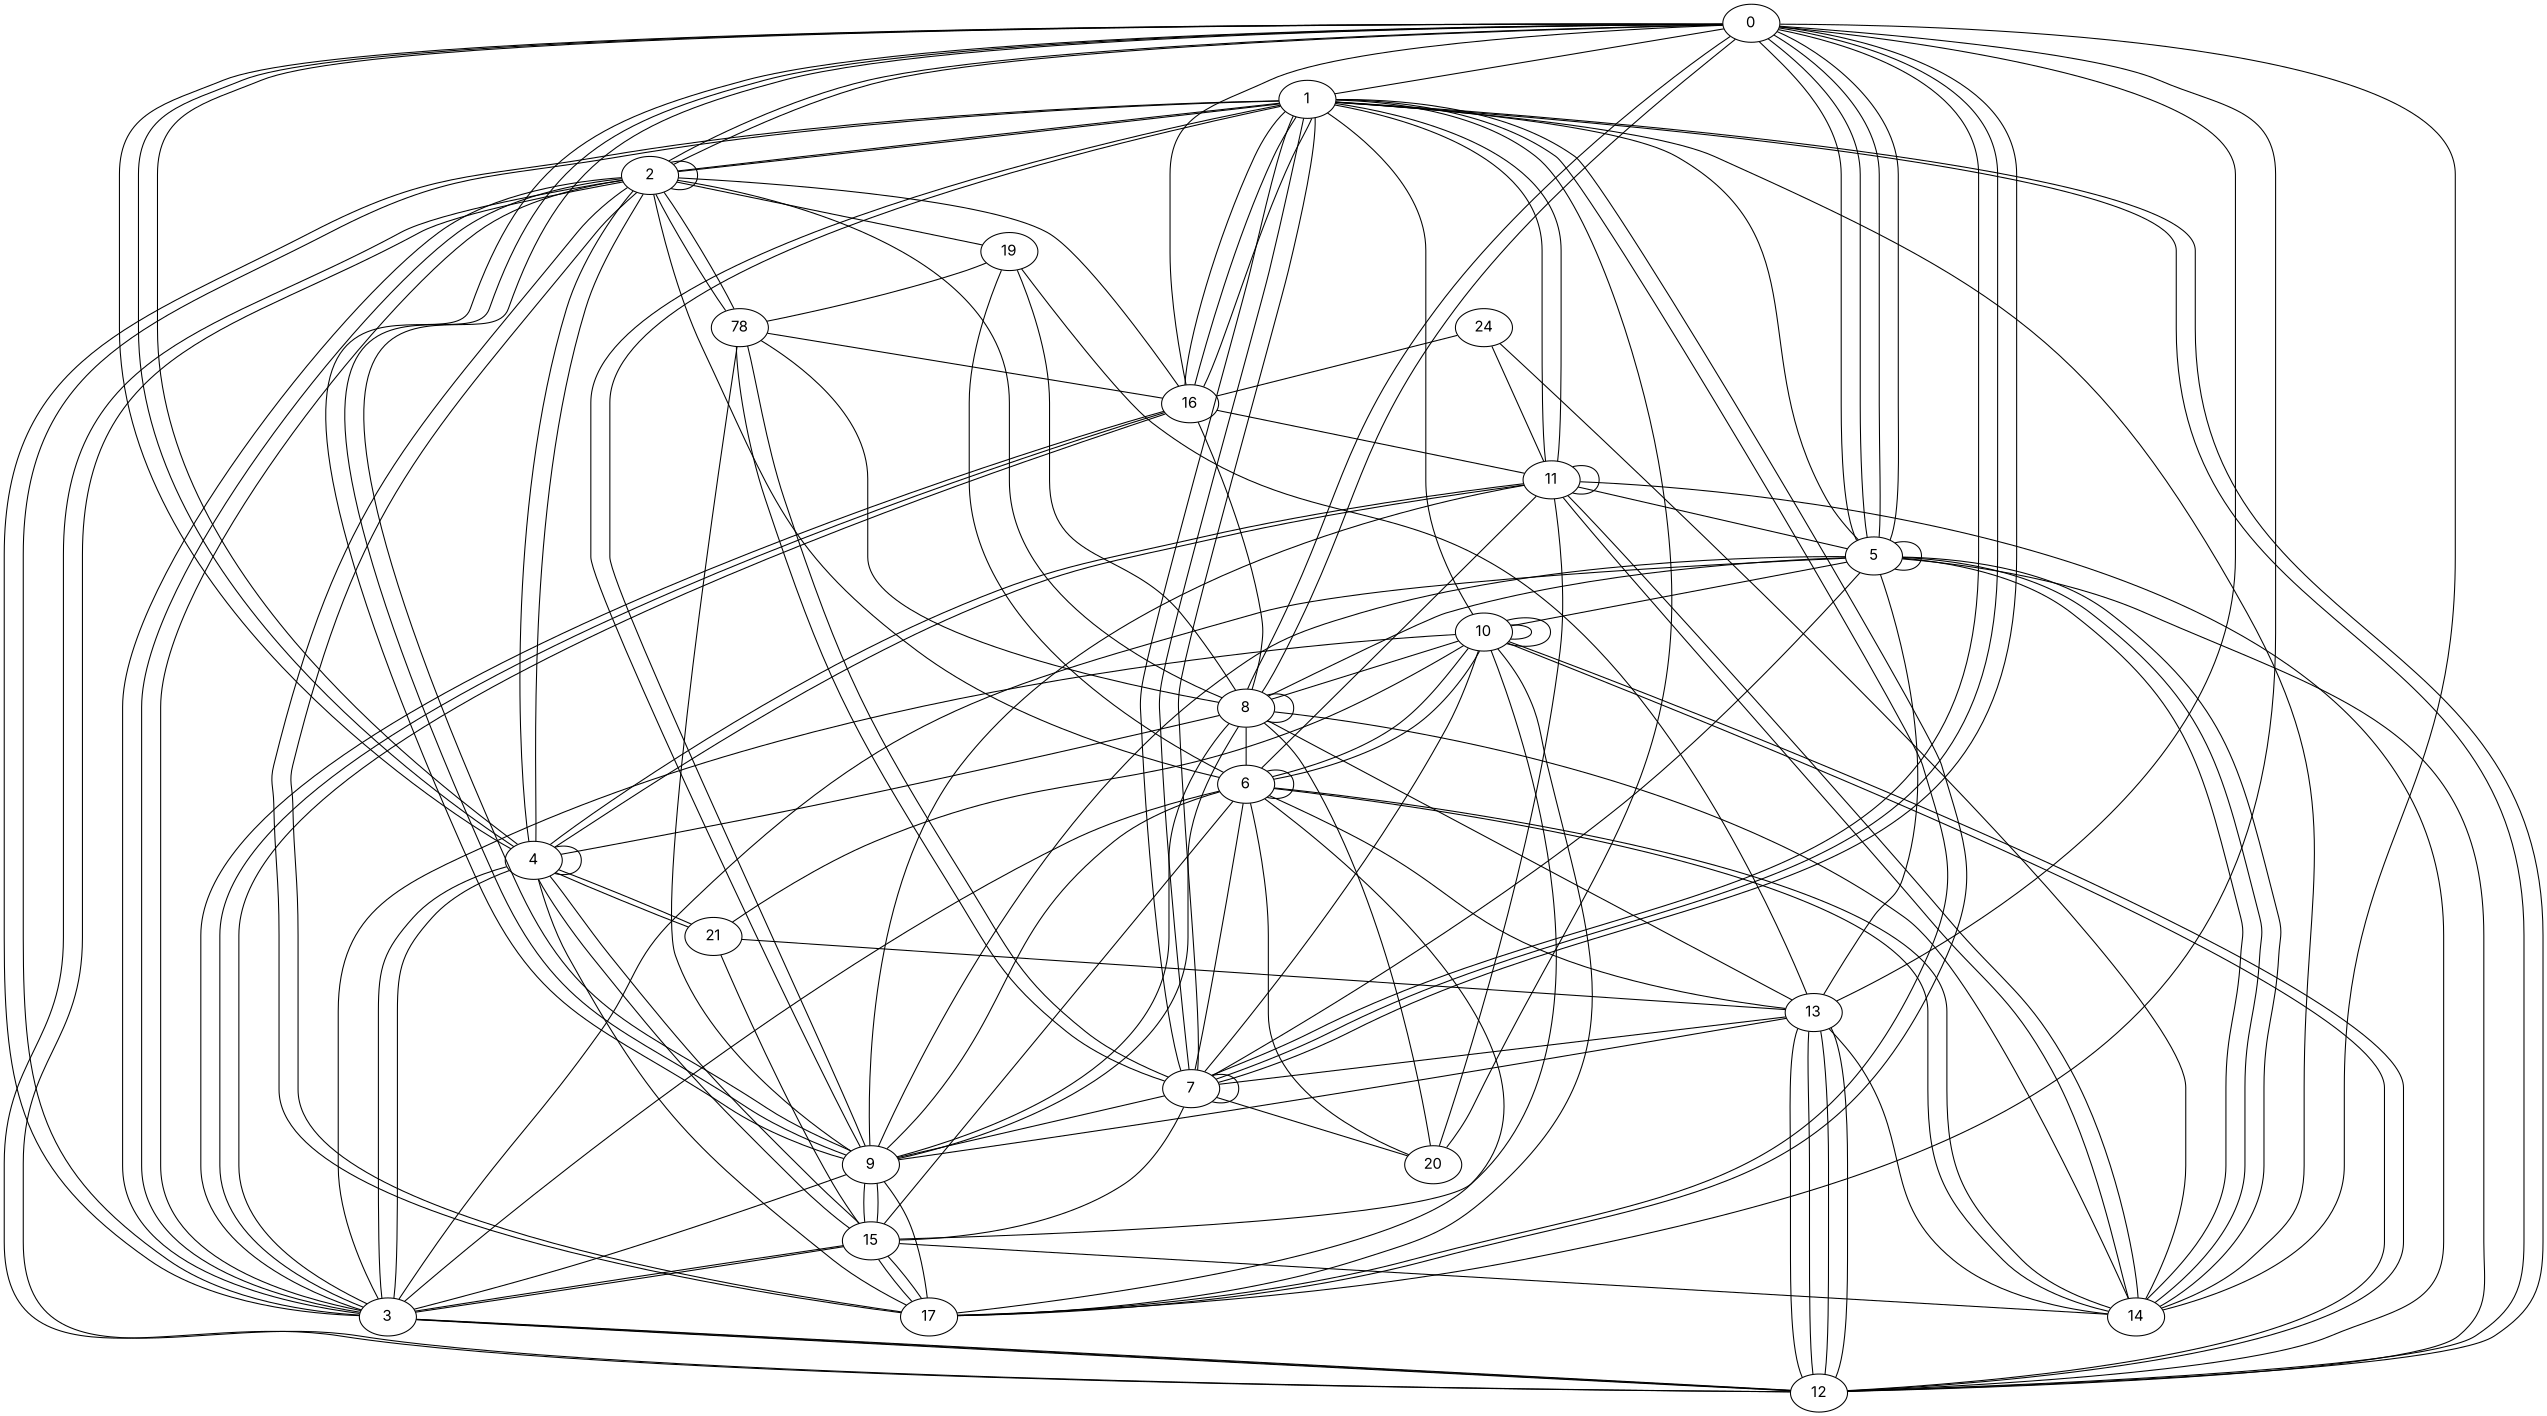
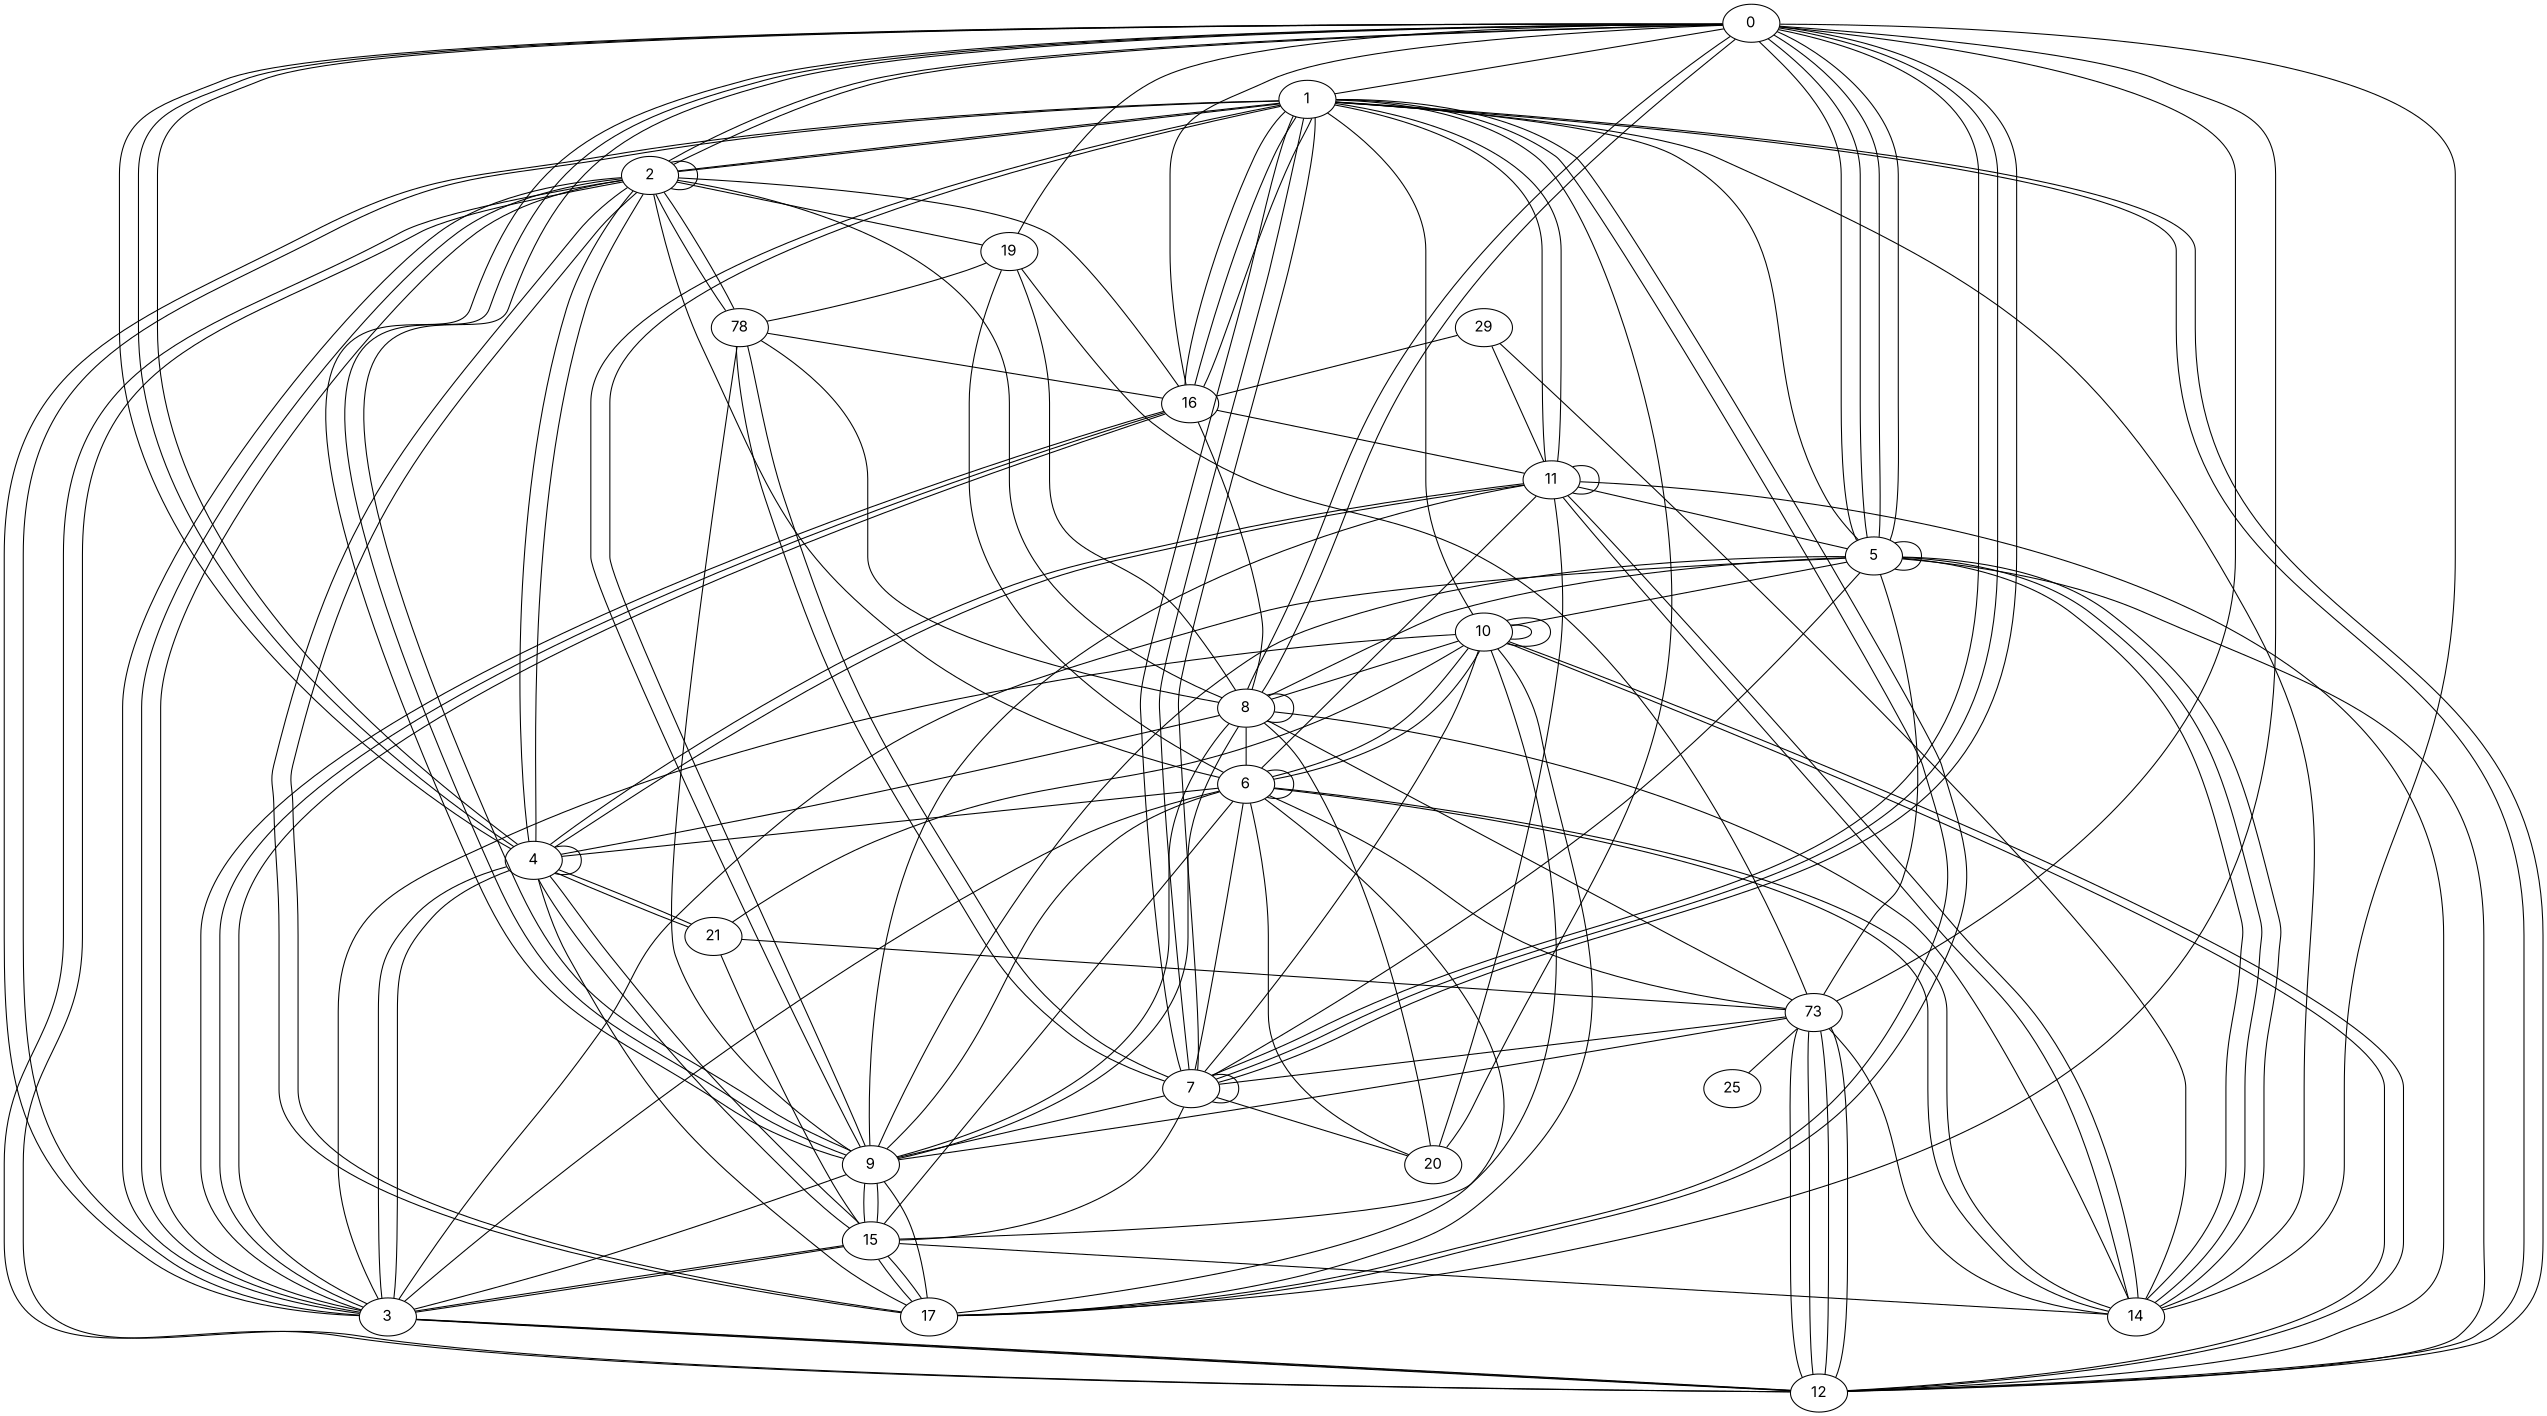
none -> (1275, 49)
(1484, 328) -> (1484, 328)
none -> (890, 822)
(1814, 1013) -> (1814, 1013)
none -> (1732, 1089)
